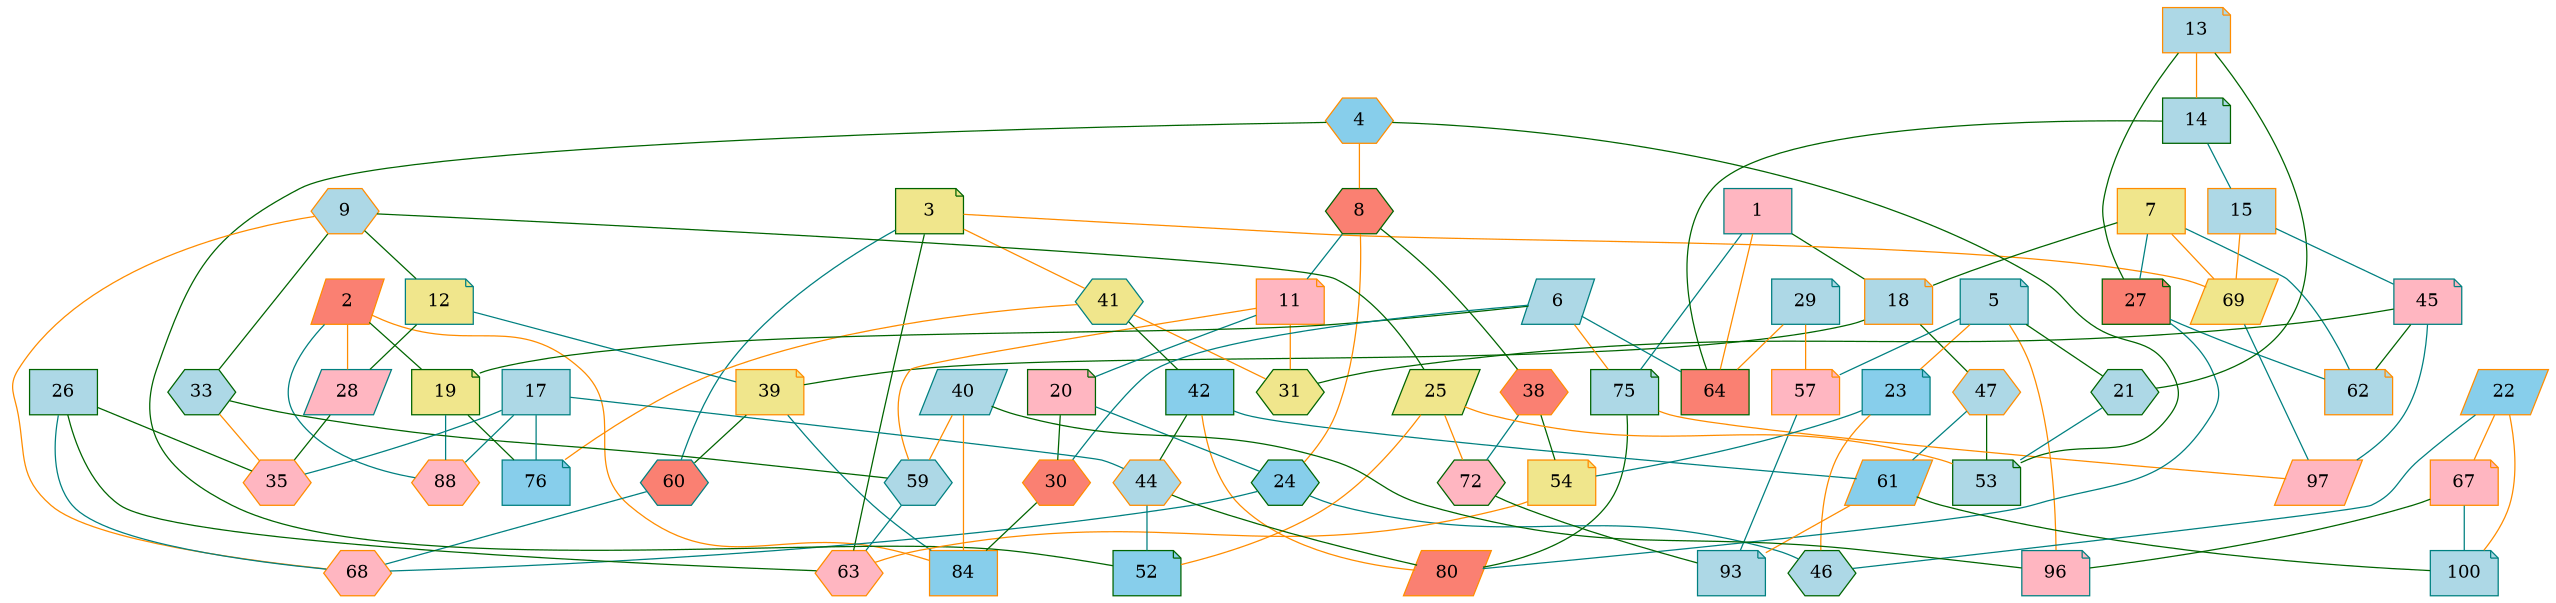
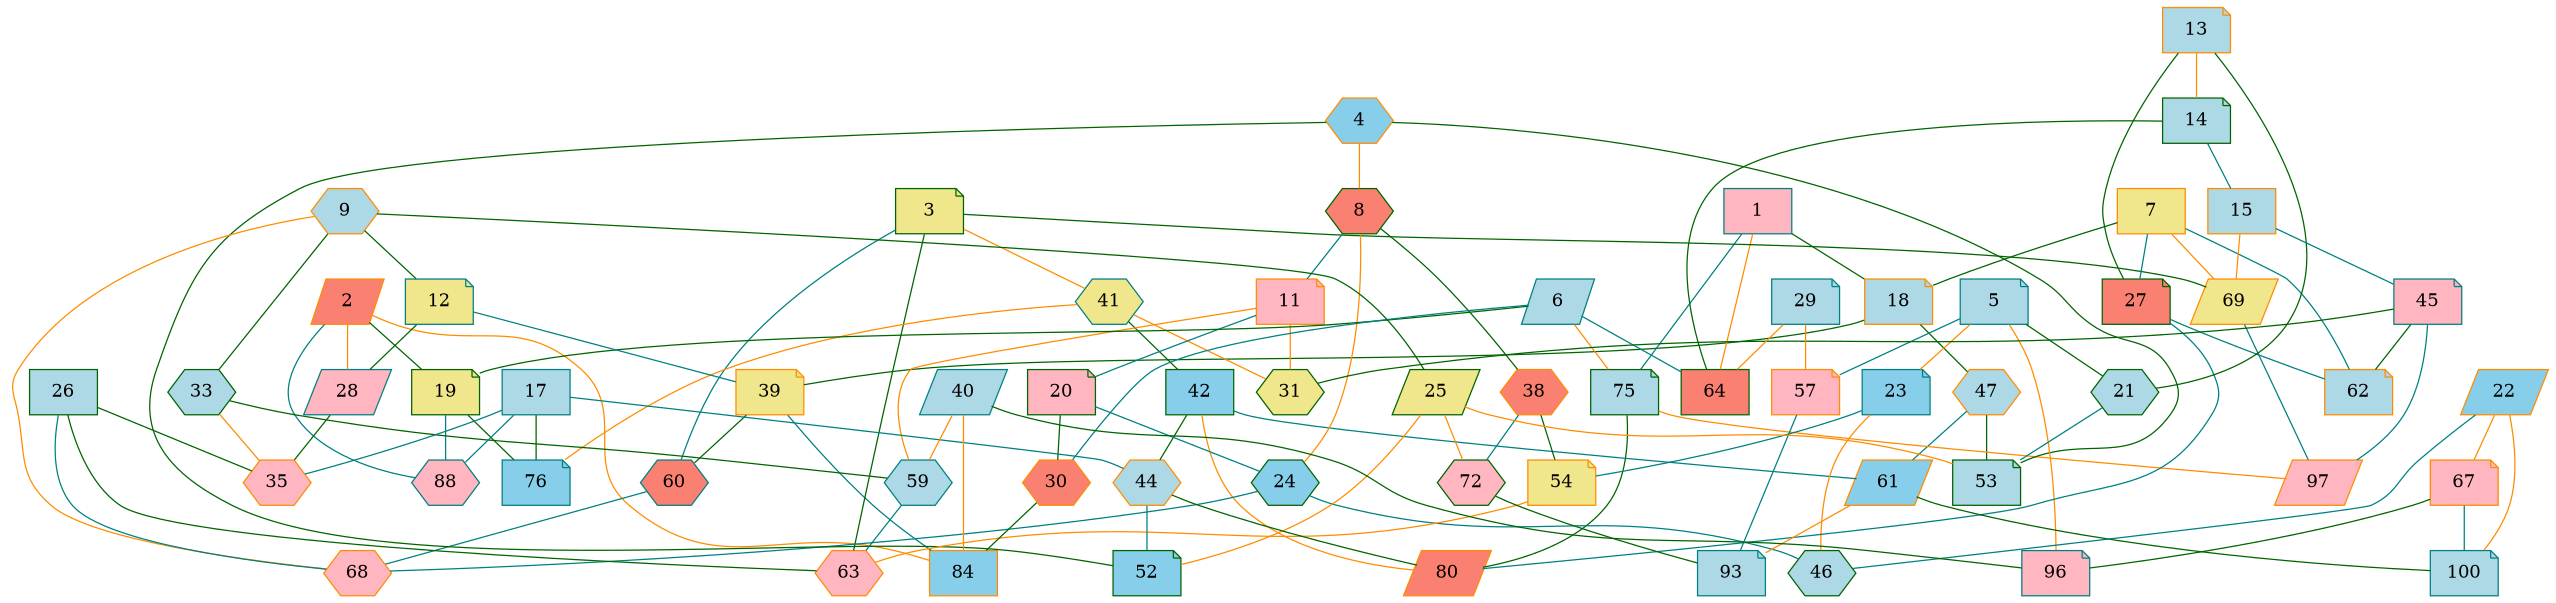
(1586, 241) -> (1586, 241)
(536, 435) -> (536, 435)
(446, 483) -> (446, 483)
